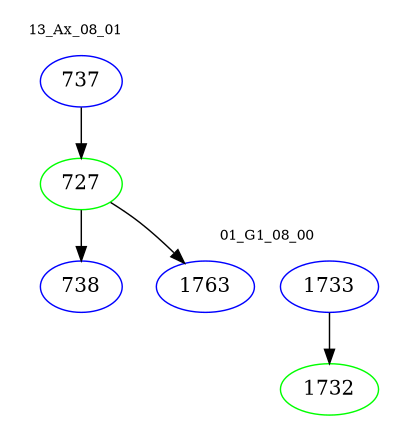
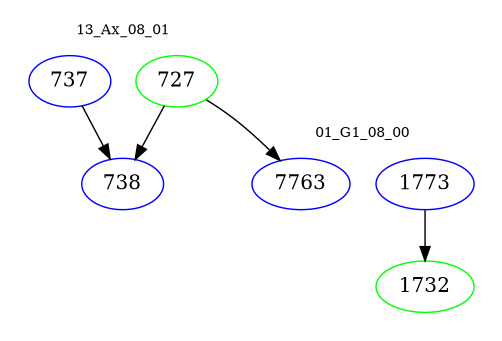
(81, 126) -> (93, 126)
(205, 287) -> (301, 184)
(329, 287) -> (425, 184)
